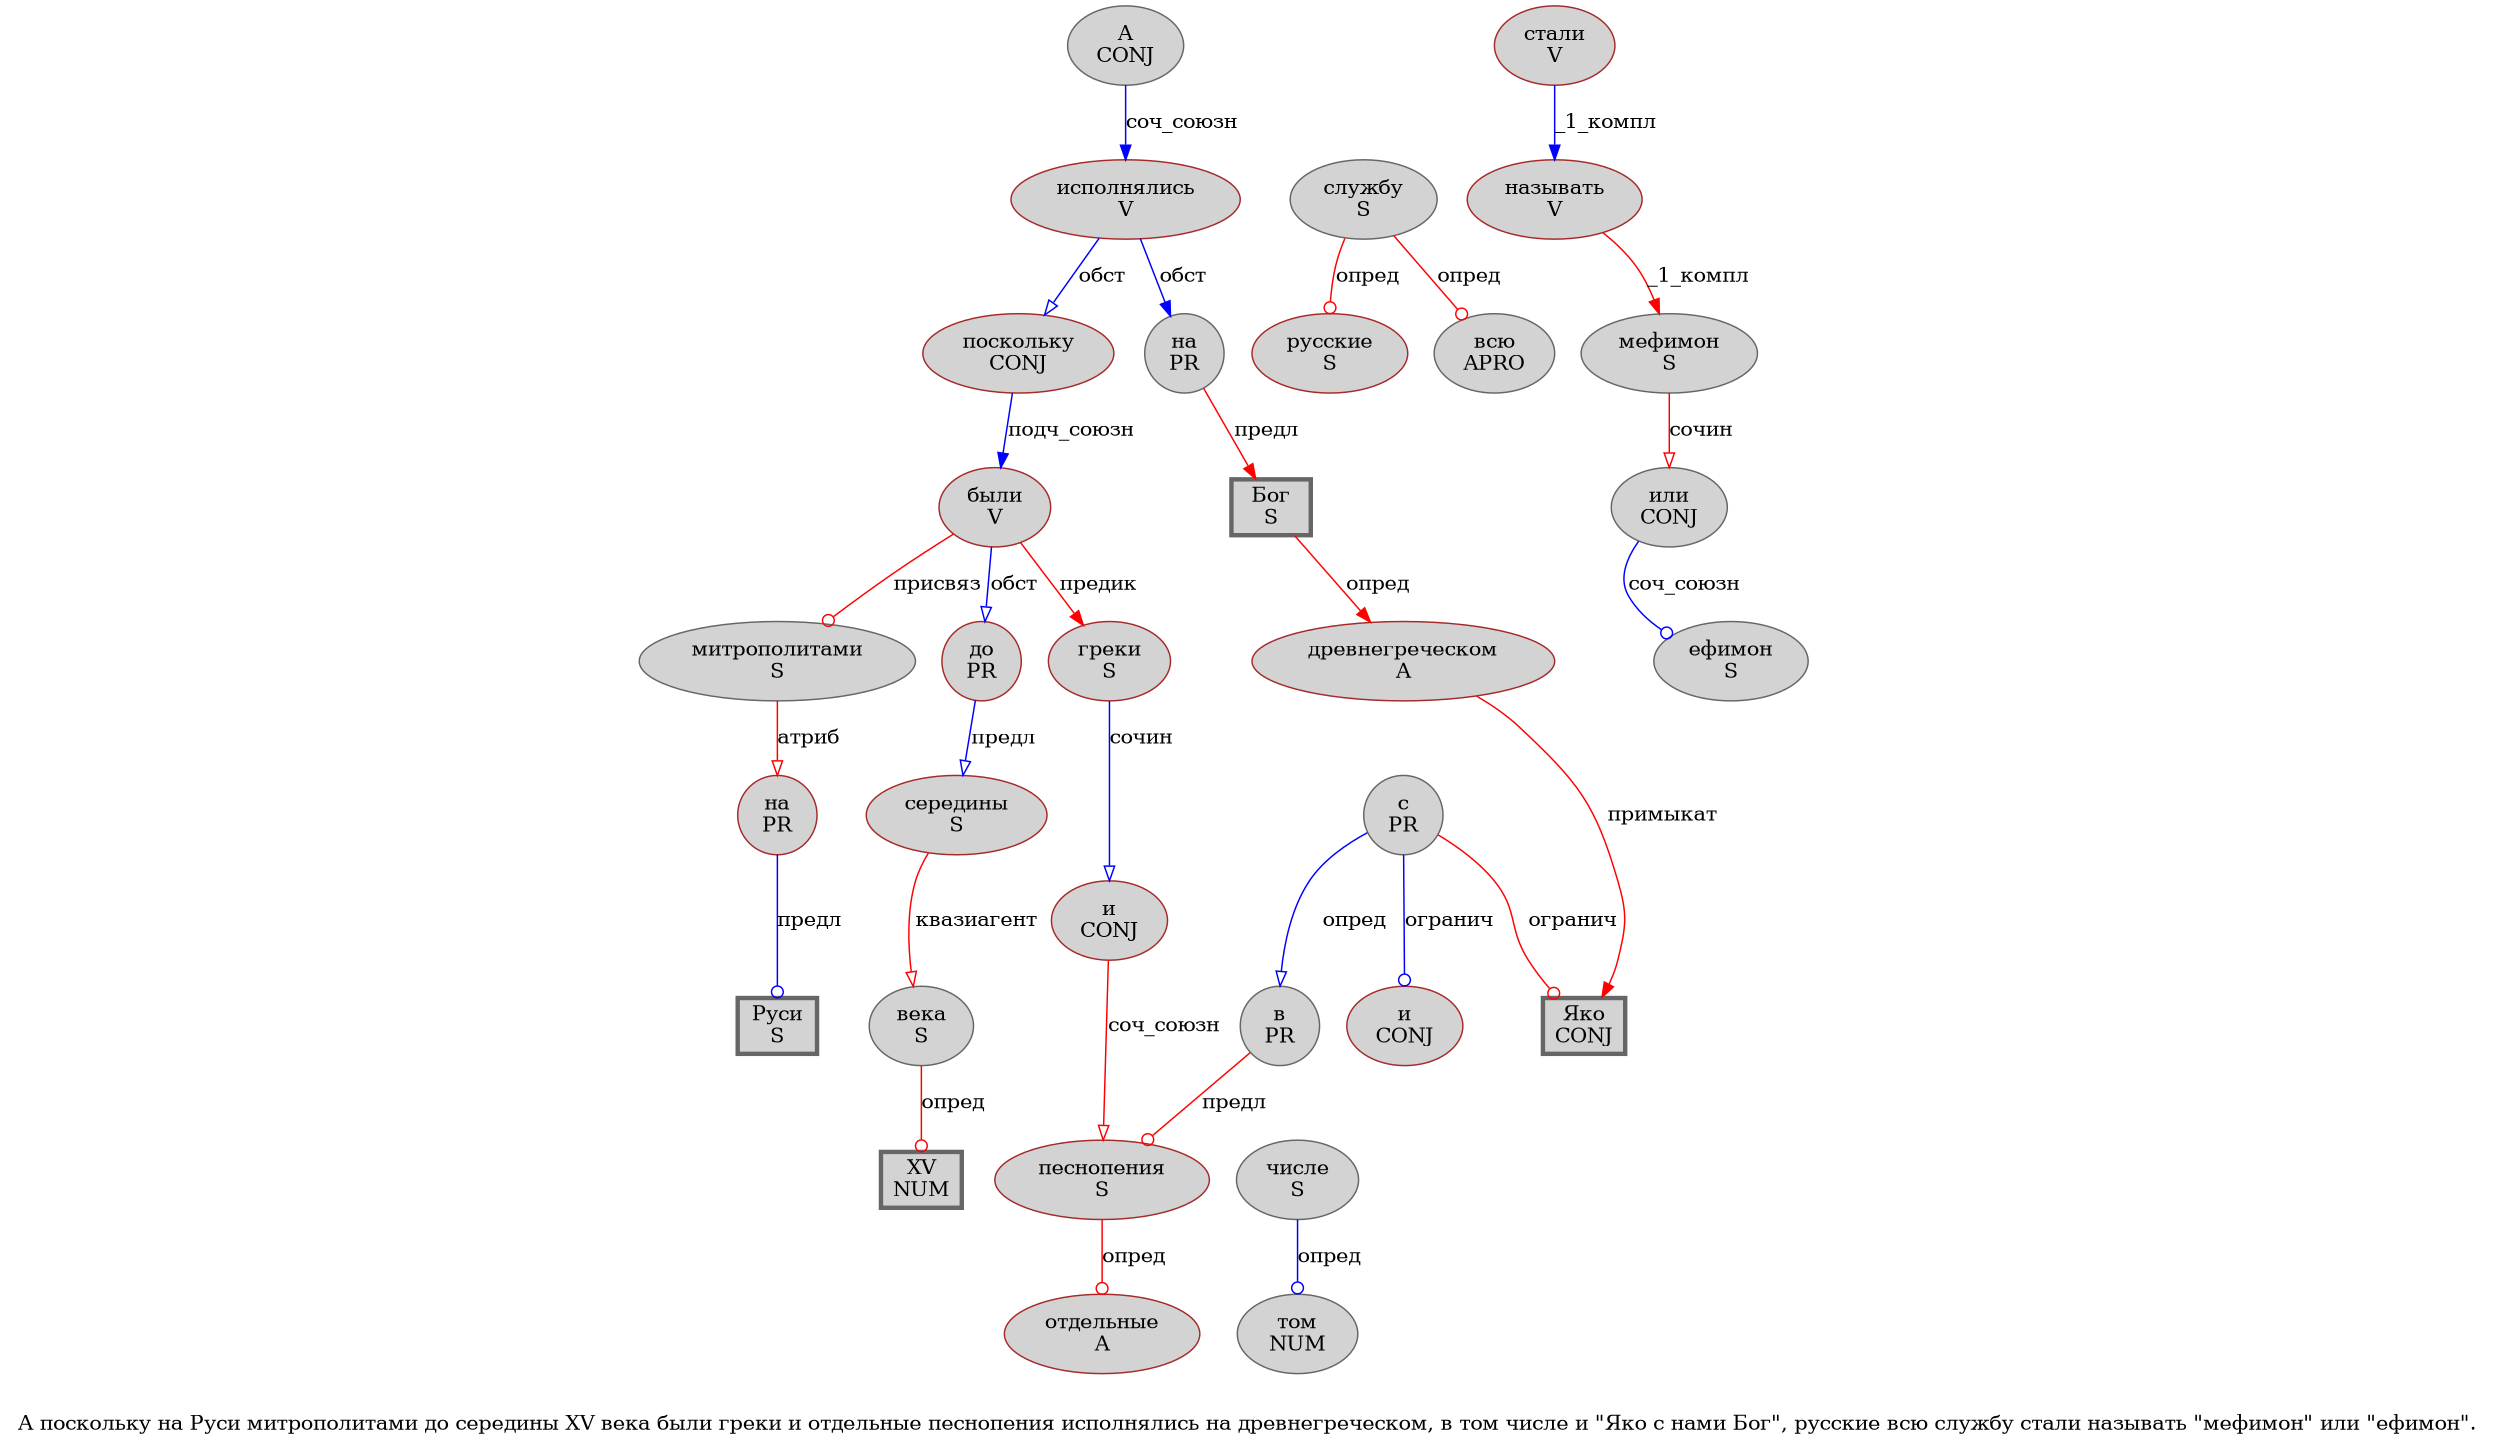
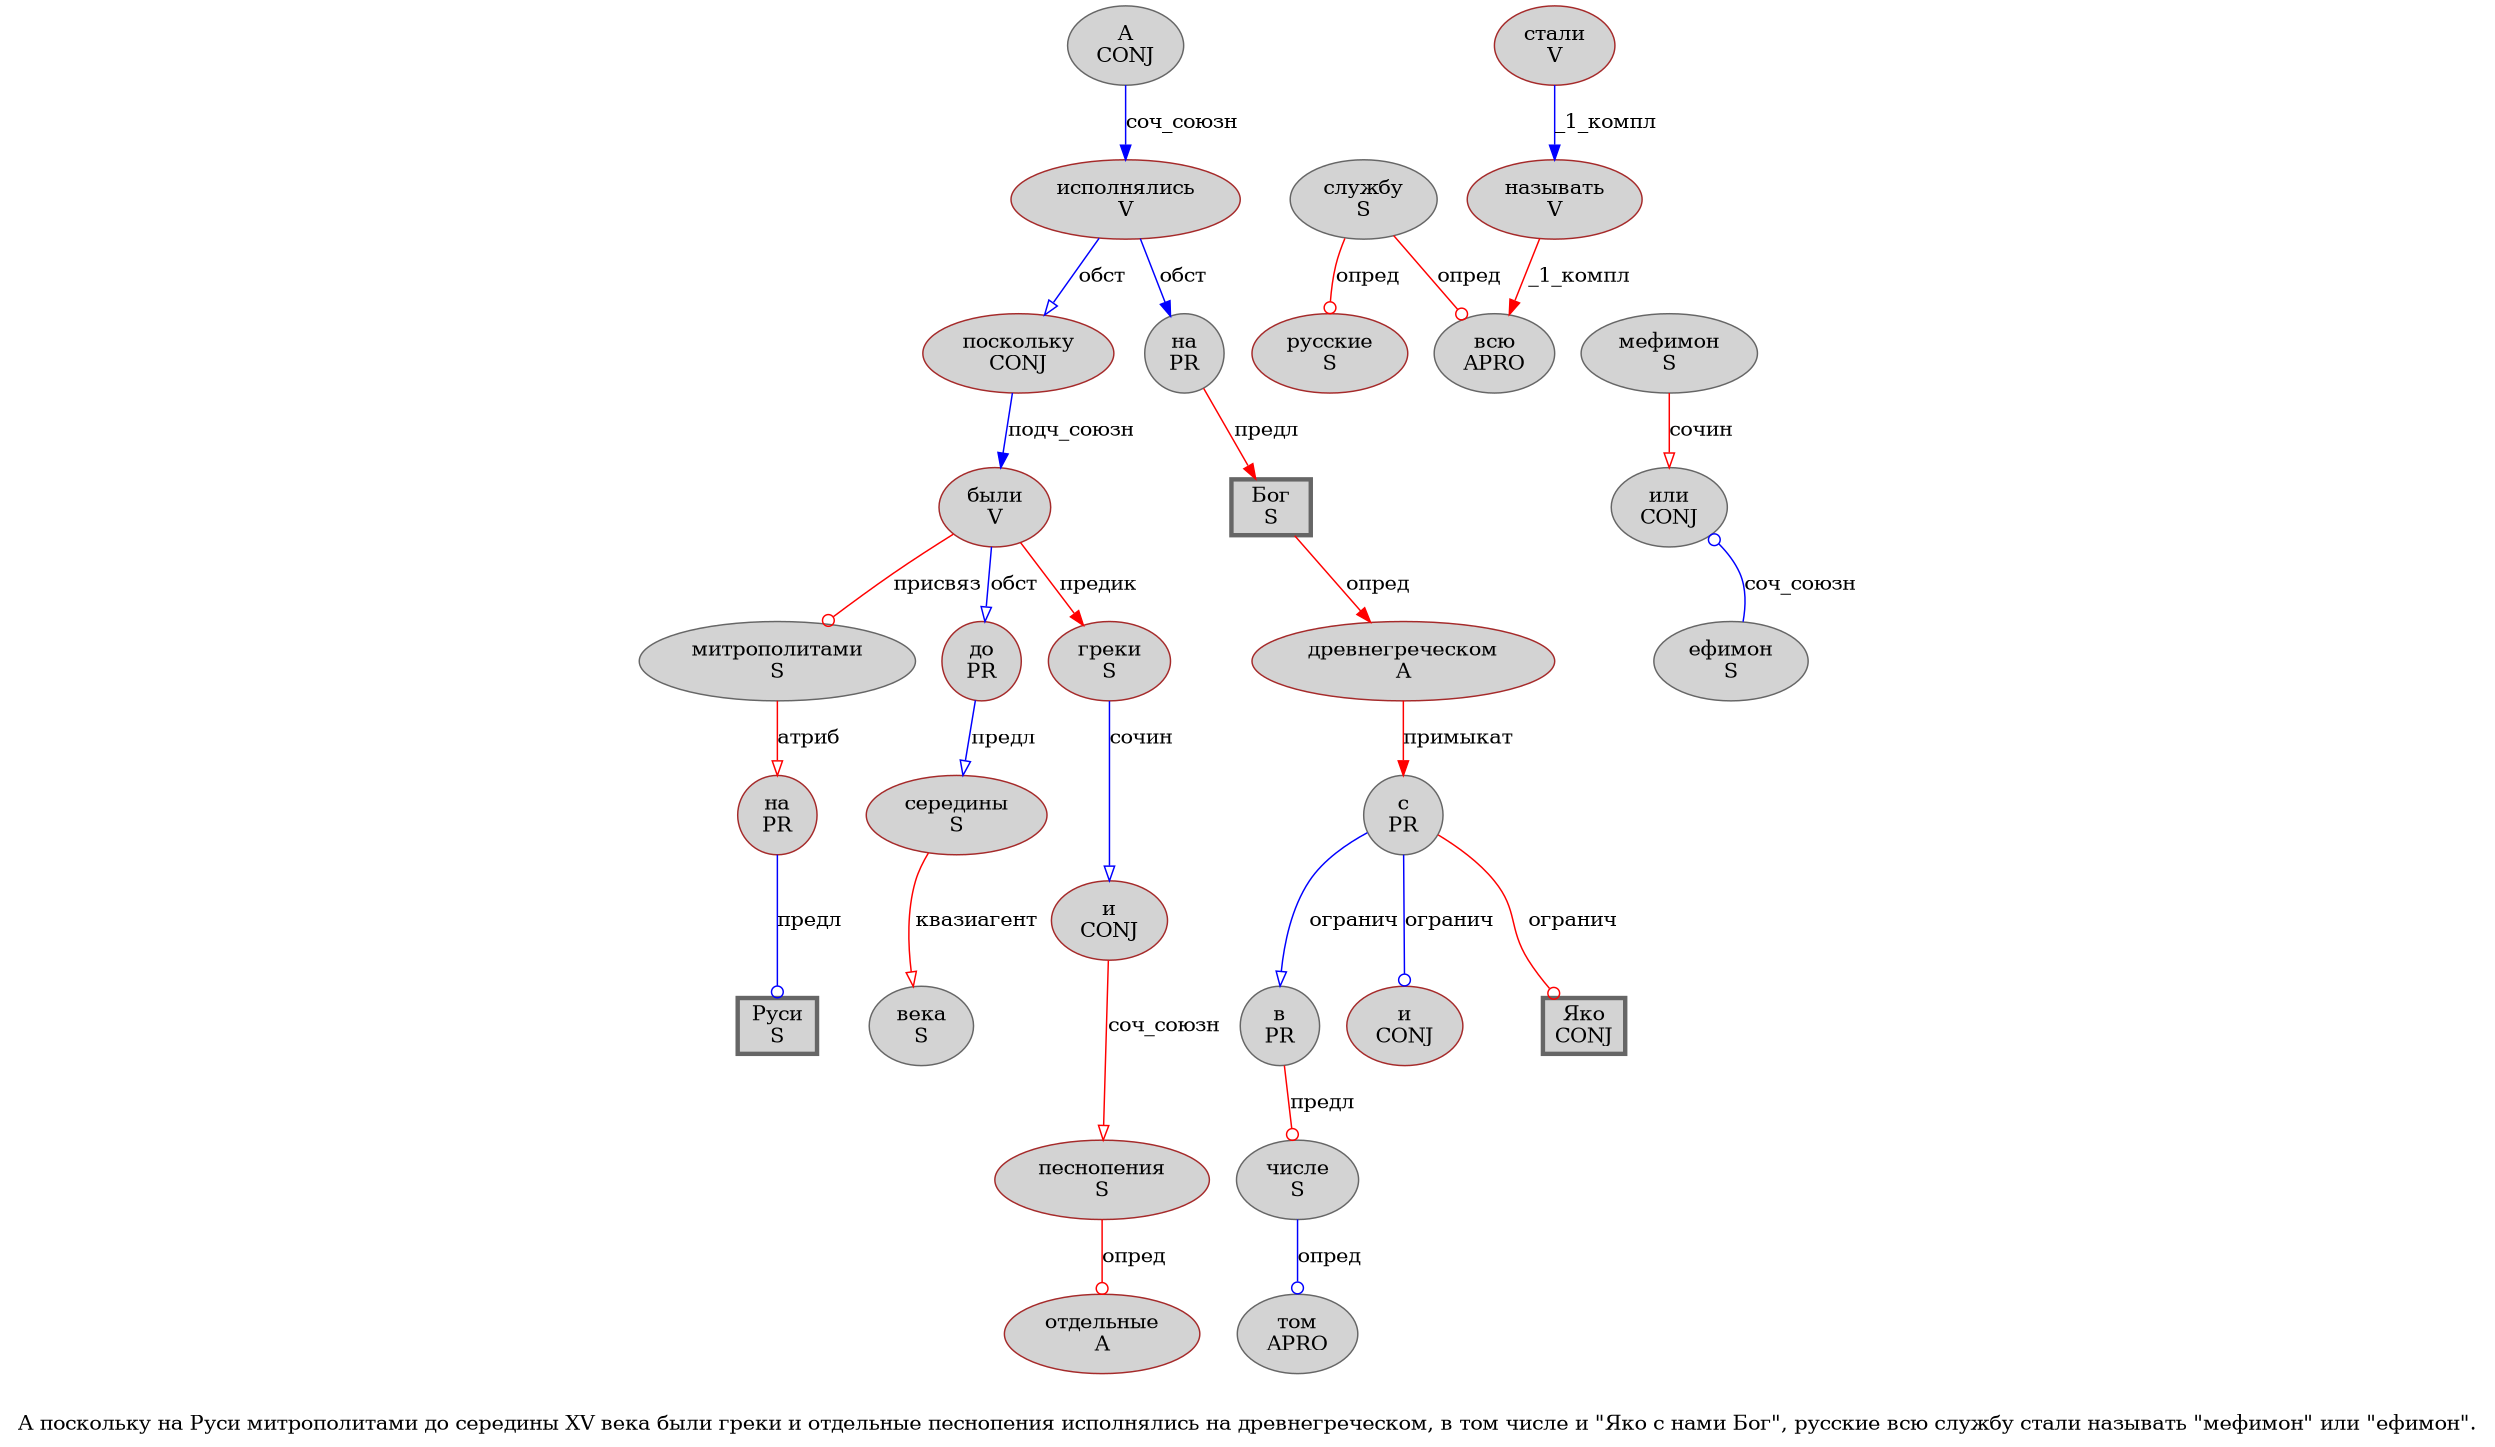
(1633, 263) -> (1527, 270)
(1626, 591) -> (1742, 579)
(1595, 819) -> (1403, 731)
(1354, 921) -> (1354, 921)
(1201, 1094) -> (1288, 1097)
(921, 1180) -> none
(1298, 1334) -> (1298, 1334)
